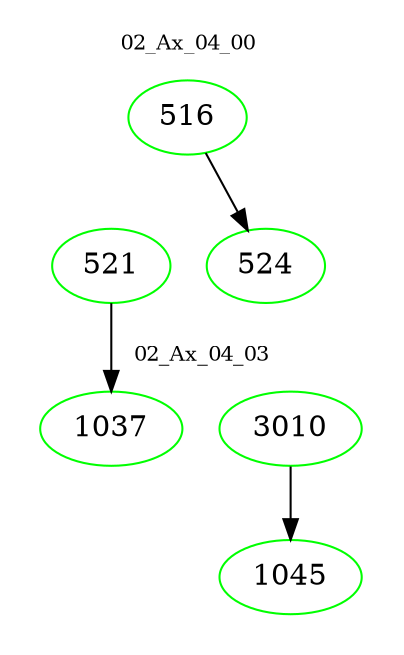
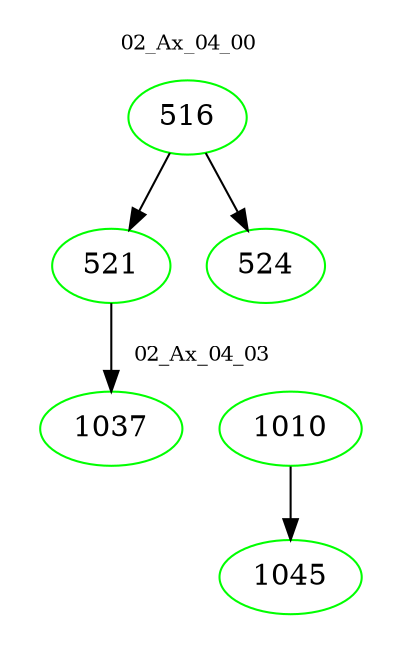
none -> (155, 182)
(291, 429) -> (291, 429)
